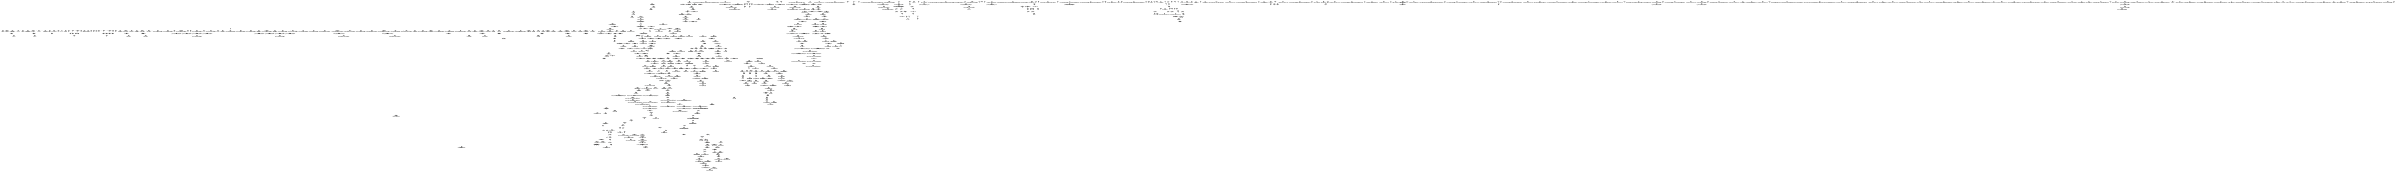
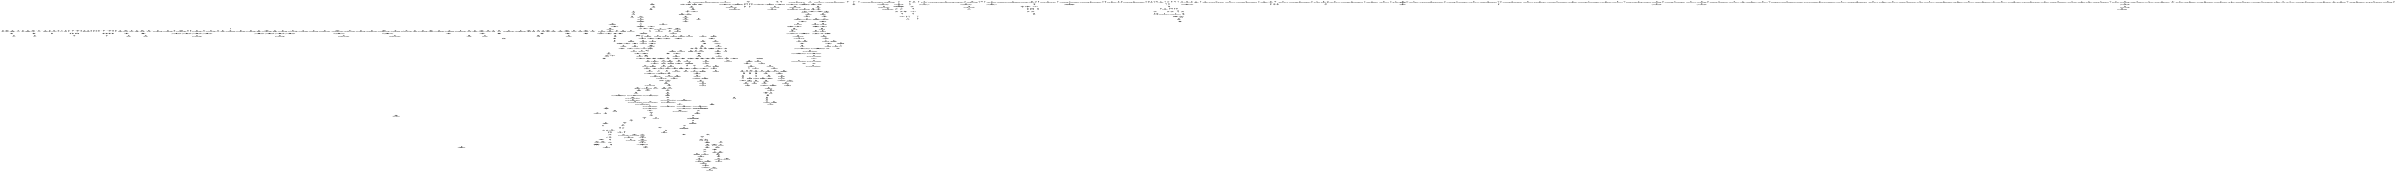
(693, 22) -> none
